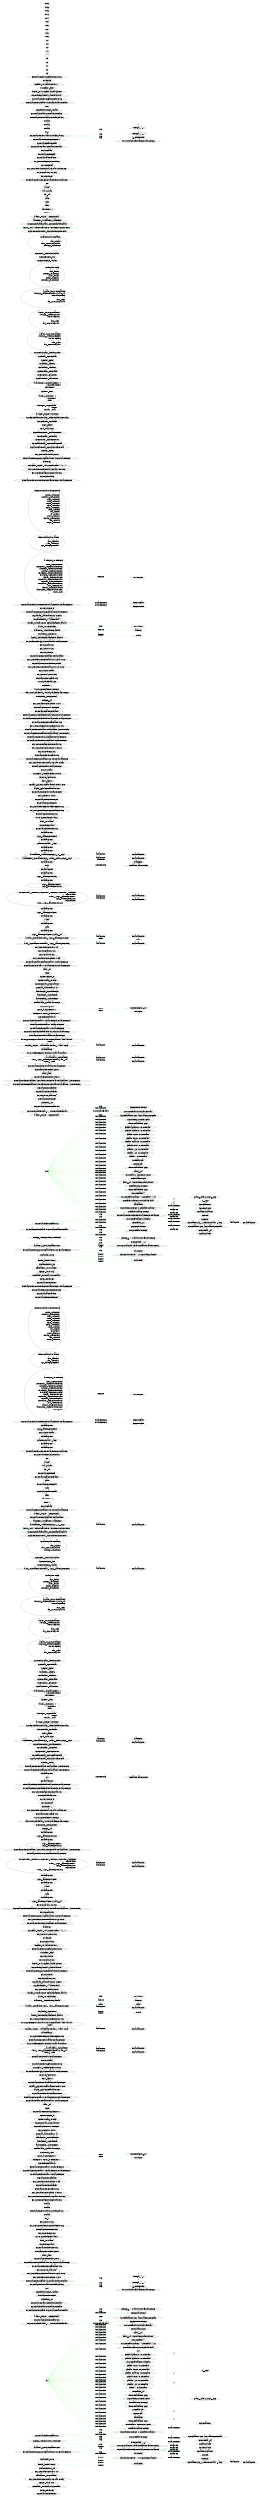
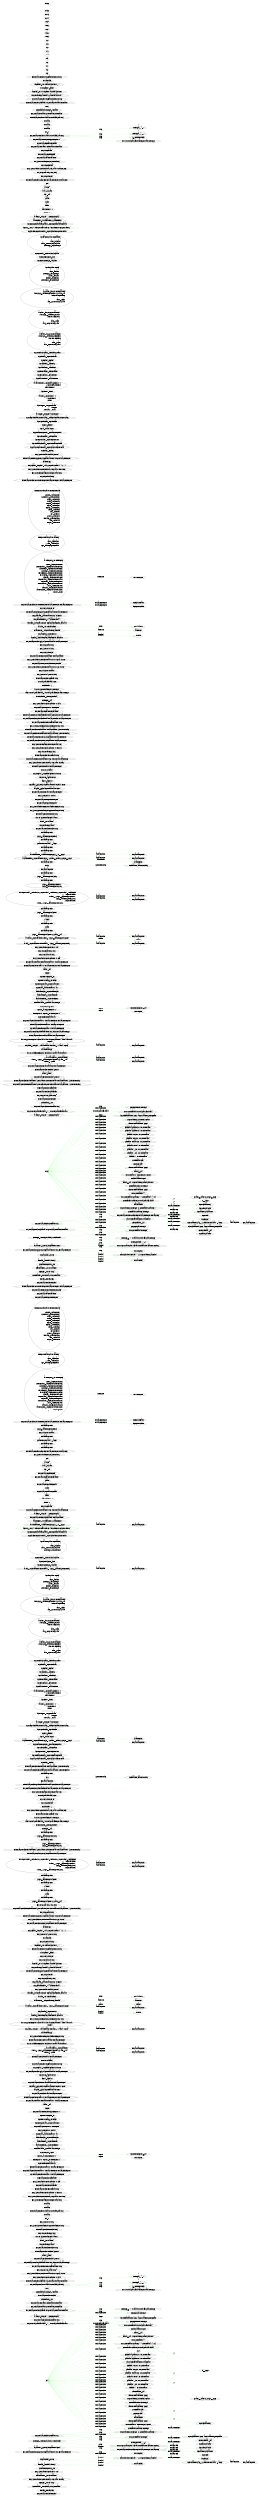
(47, 7) -> none
